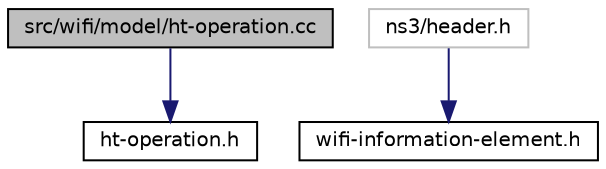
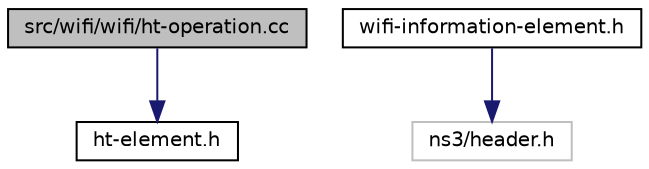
(170, 28) -> (157, 28)
(449, 75) -> (492, 75)
(170, 141) -> (157, 141)
